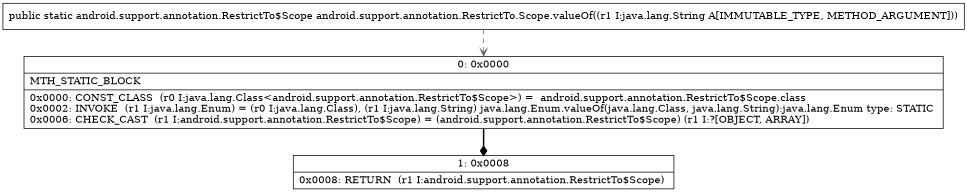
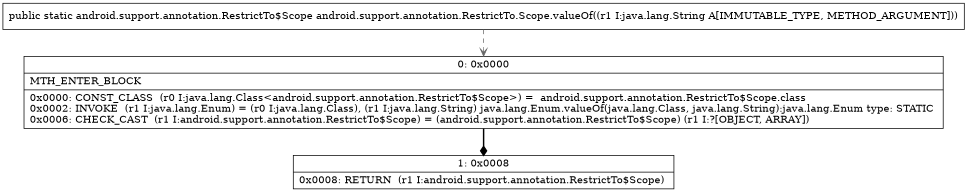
(86, 81) -> (86, 81)
